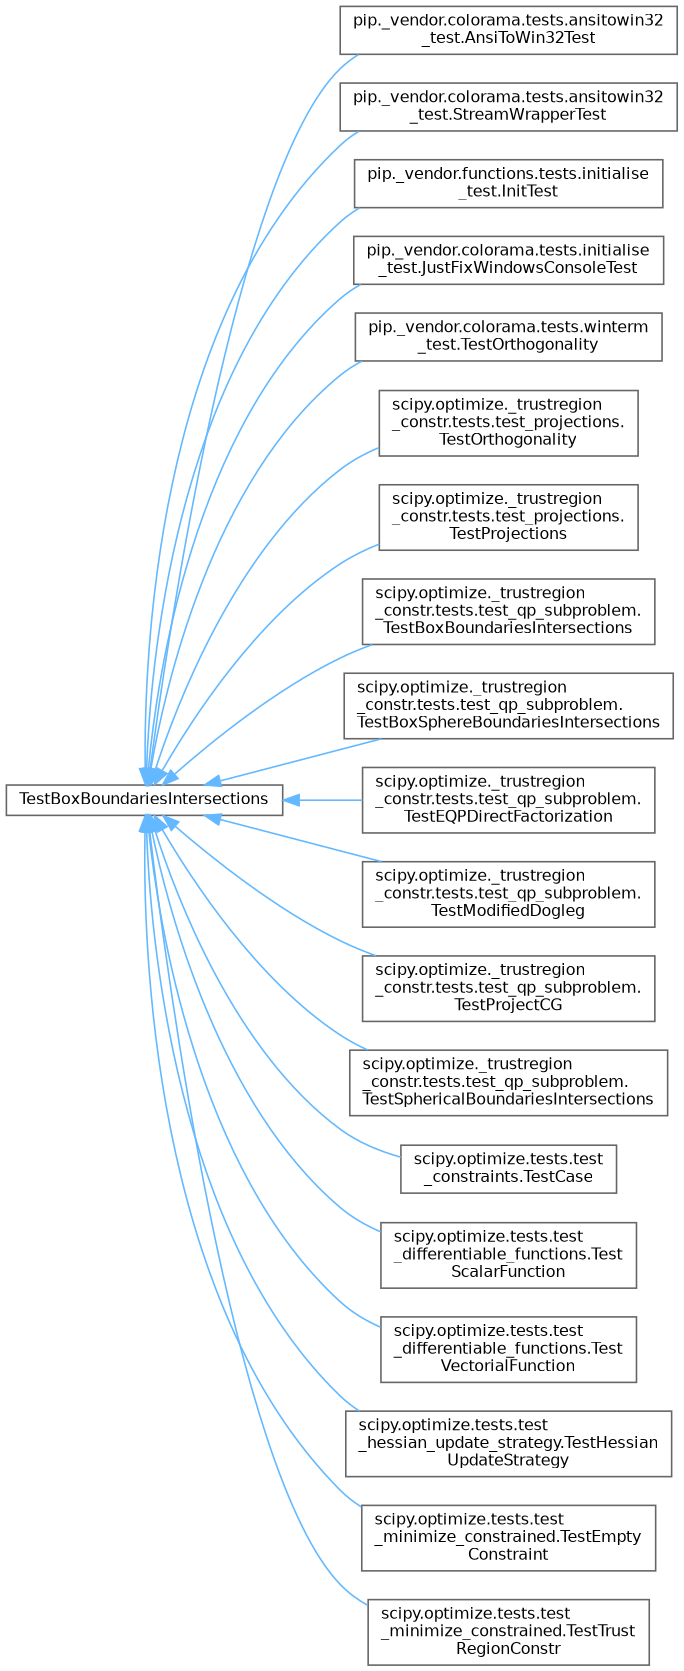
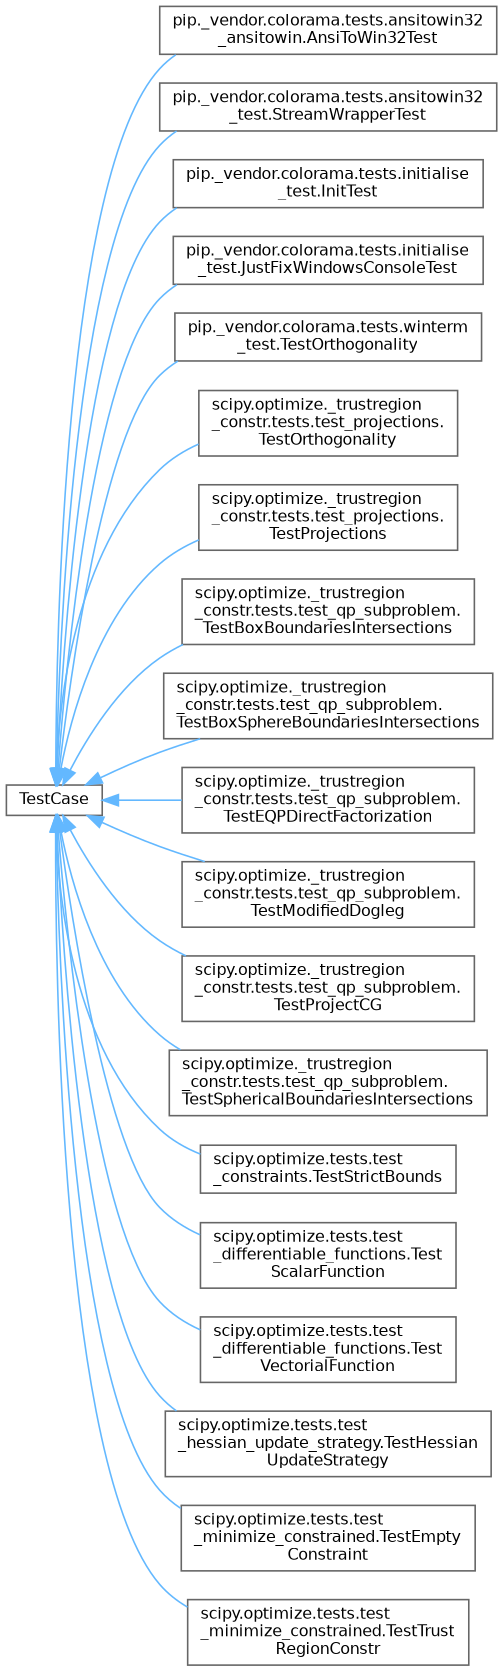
(509, 30) -> (328, 30)
(509, 184) -> (328, 184)
(145, 800) -> (54, 800)
(509, 1169) -> (328, 1169)
